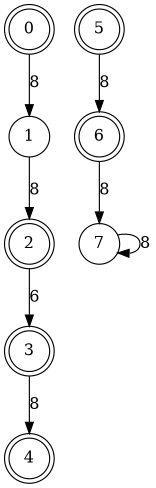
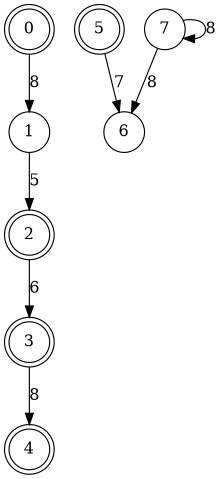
(105, 83) -> (120, 83)
(99, 137) -> (124, 132)
(99, 187) -> (147, 75)
(35, 190) -> (35, 181)
